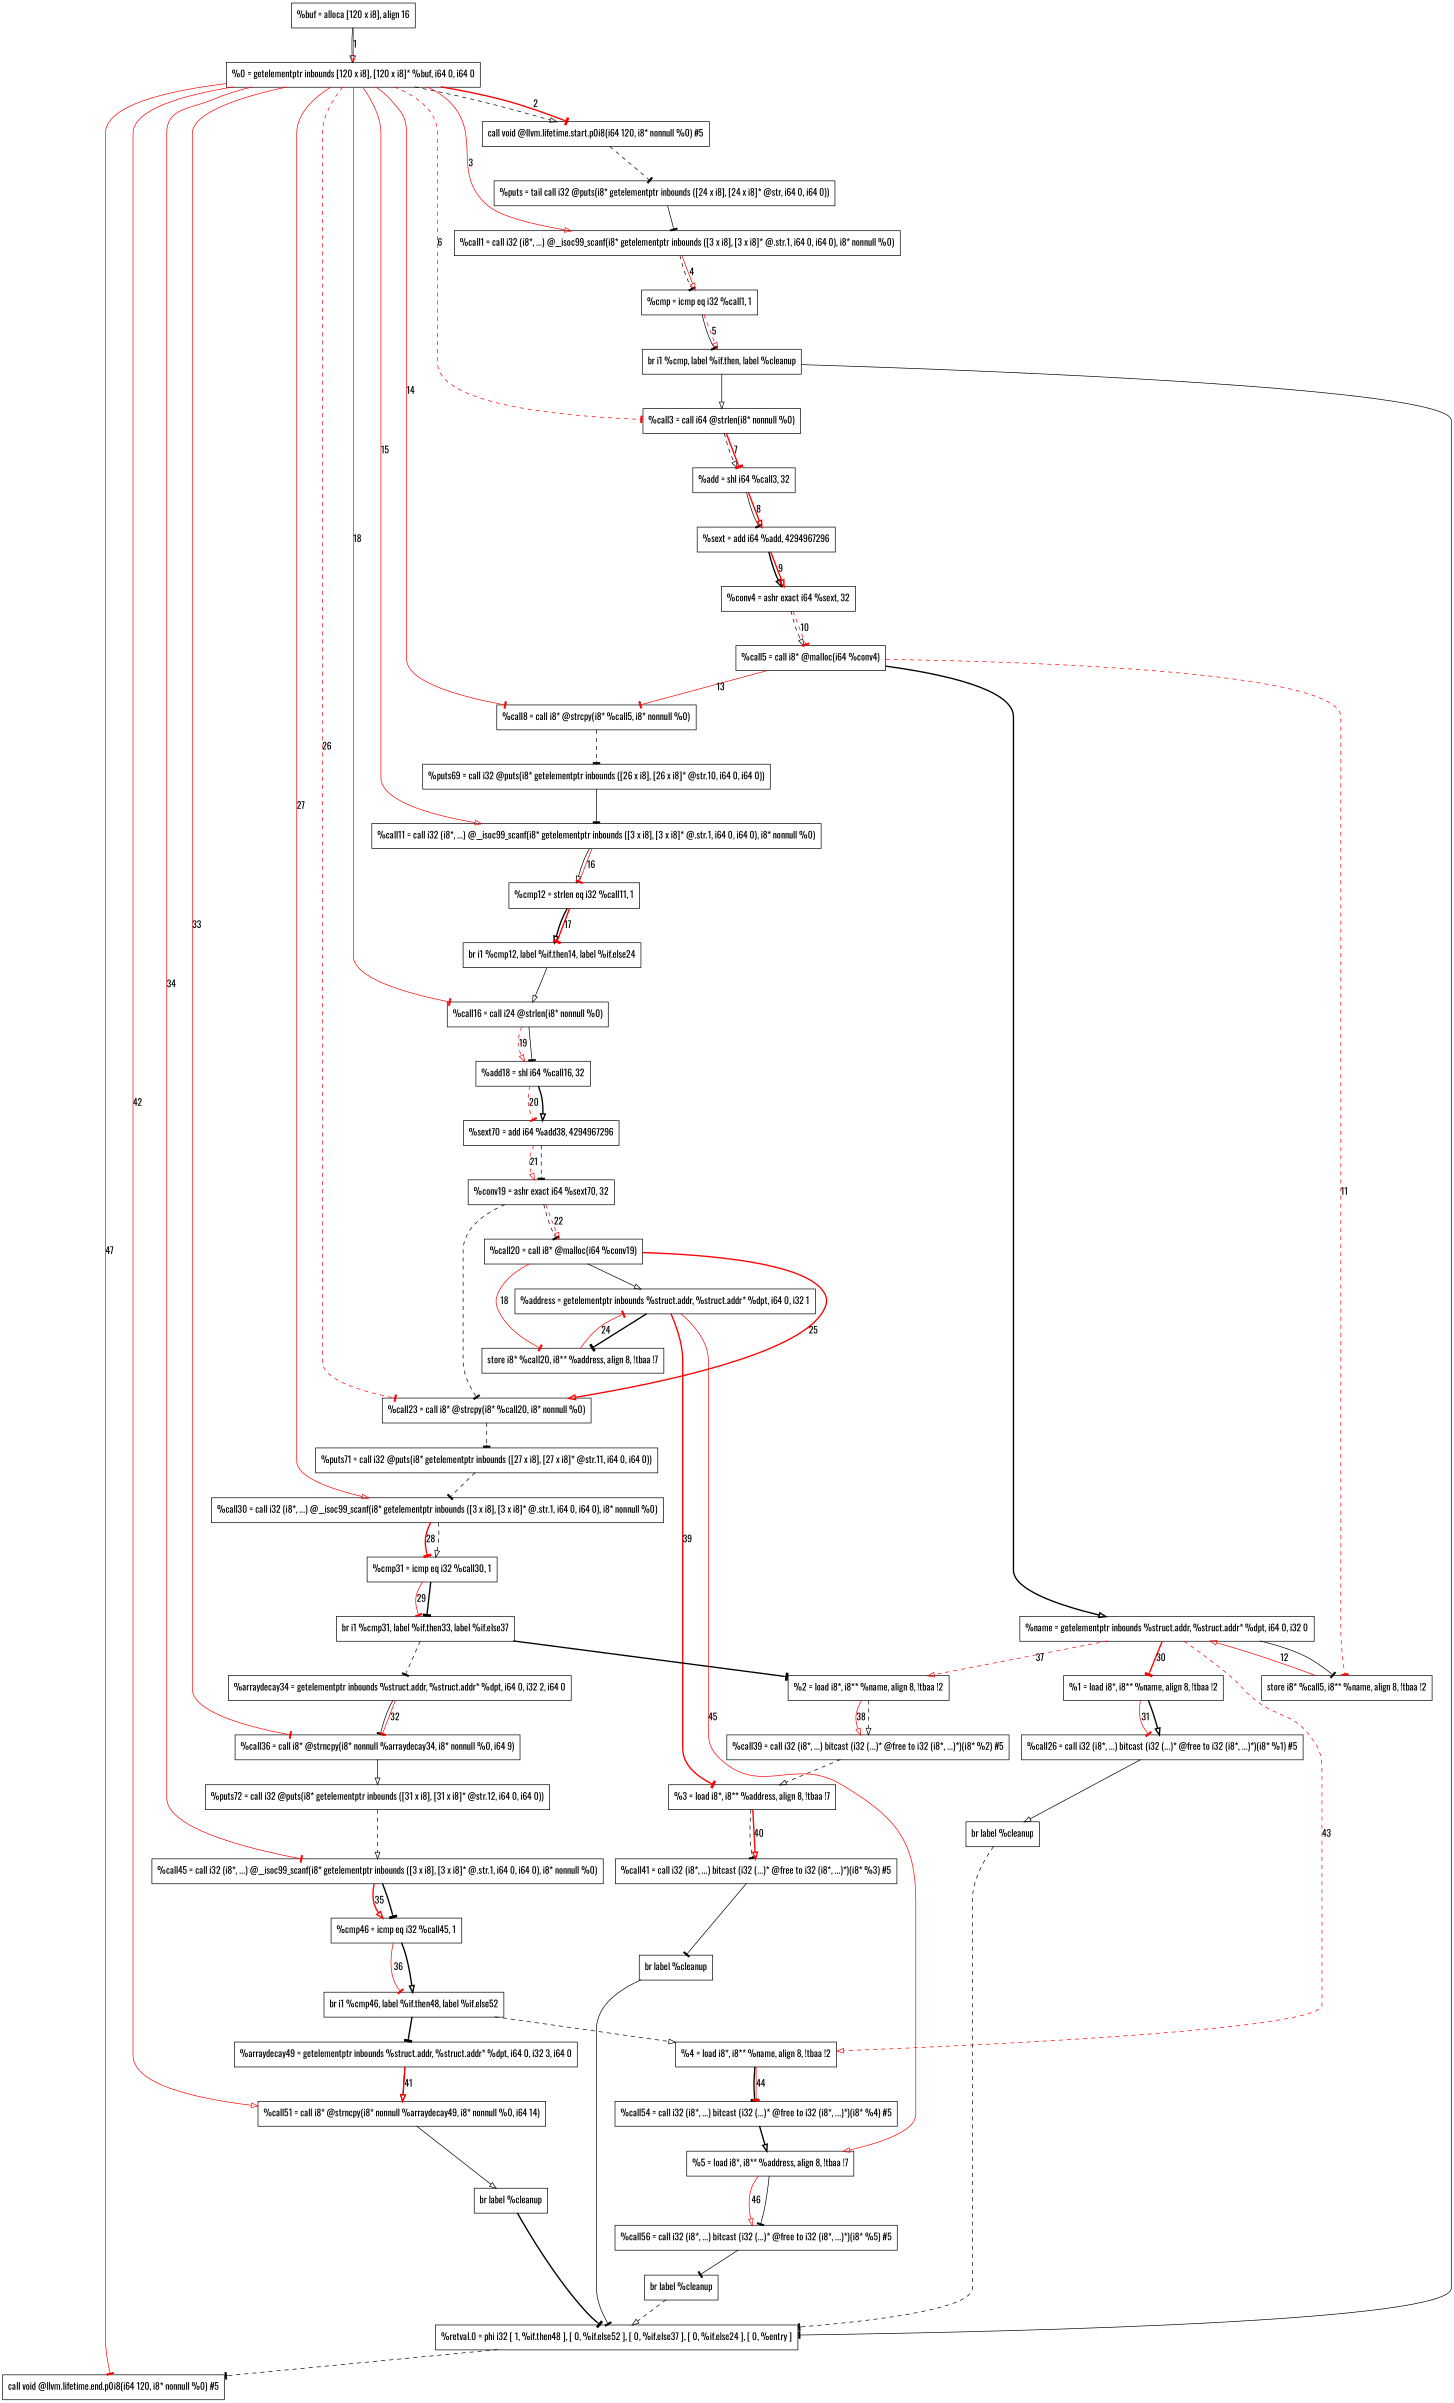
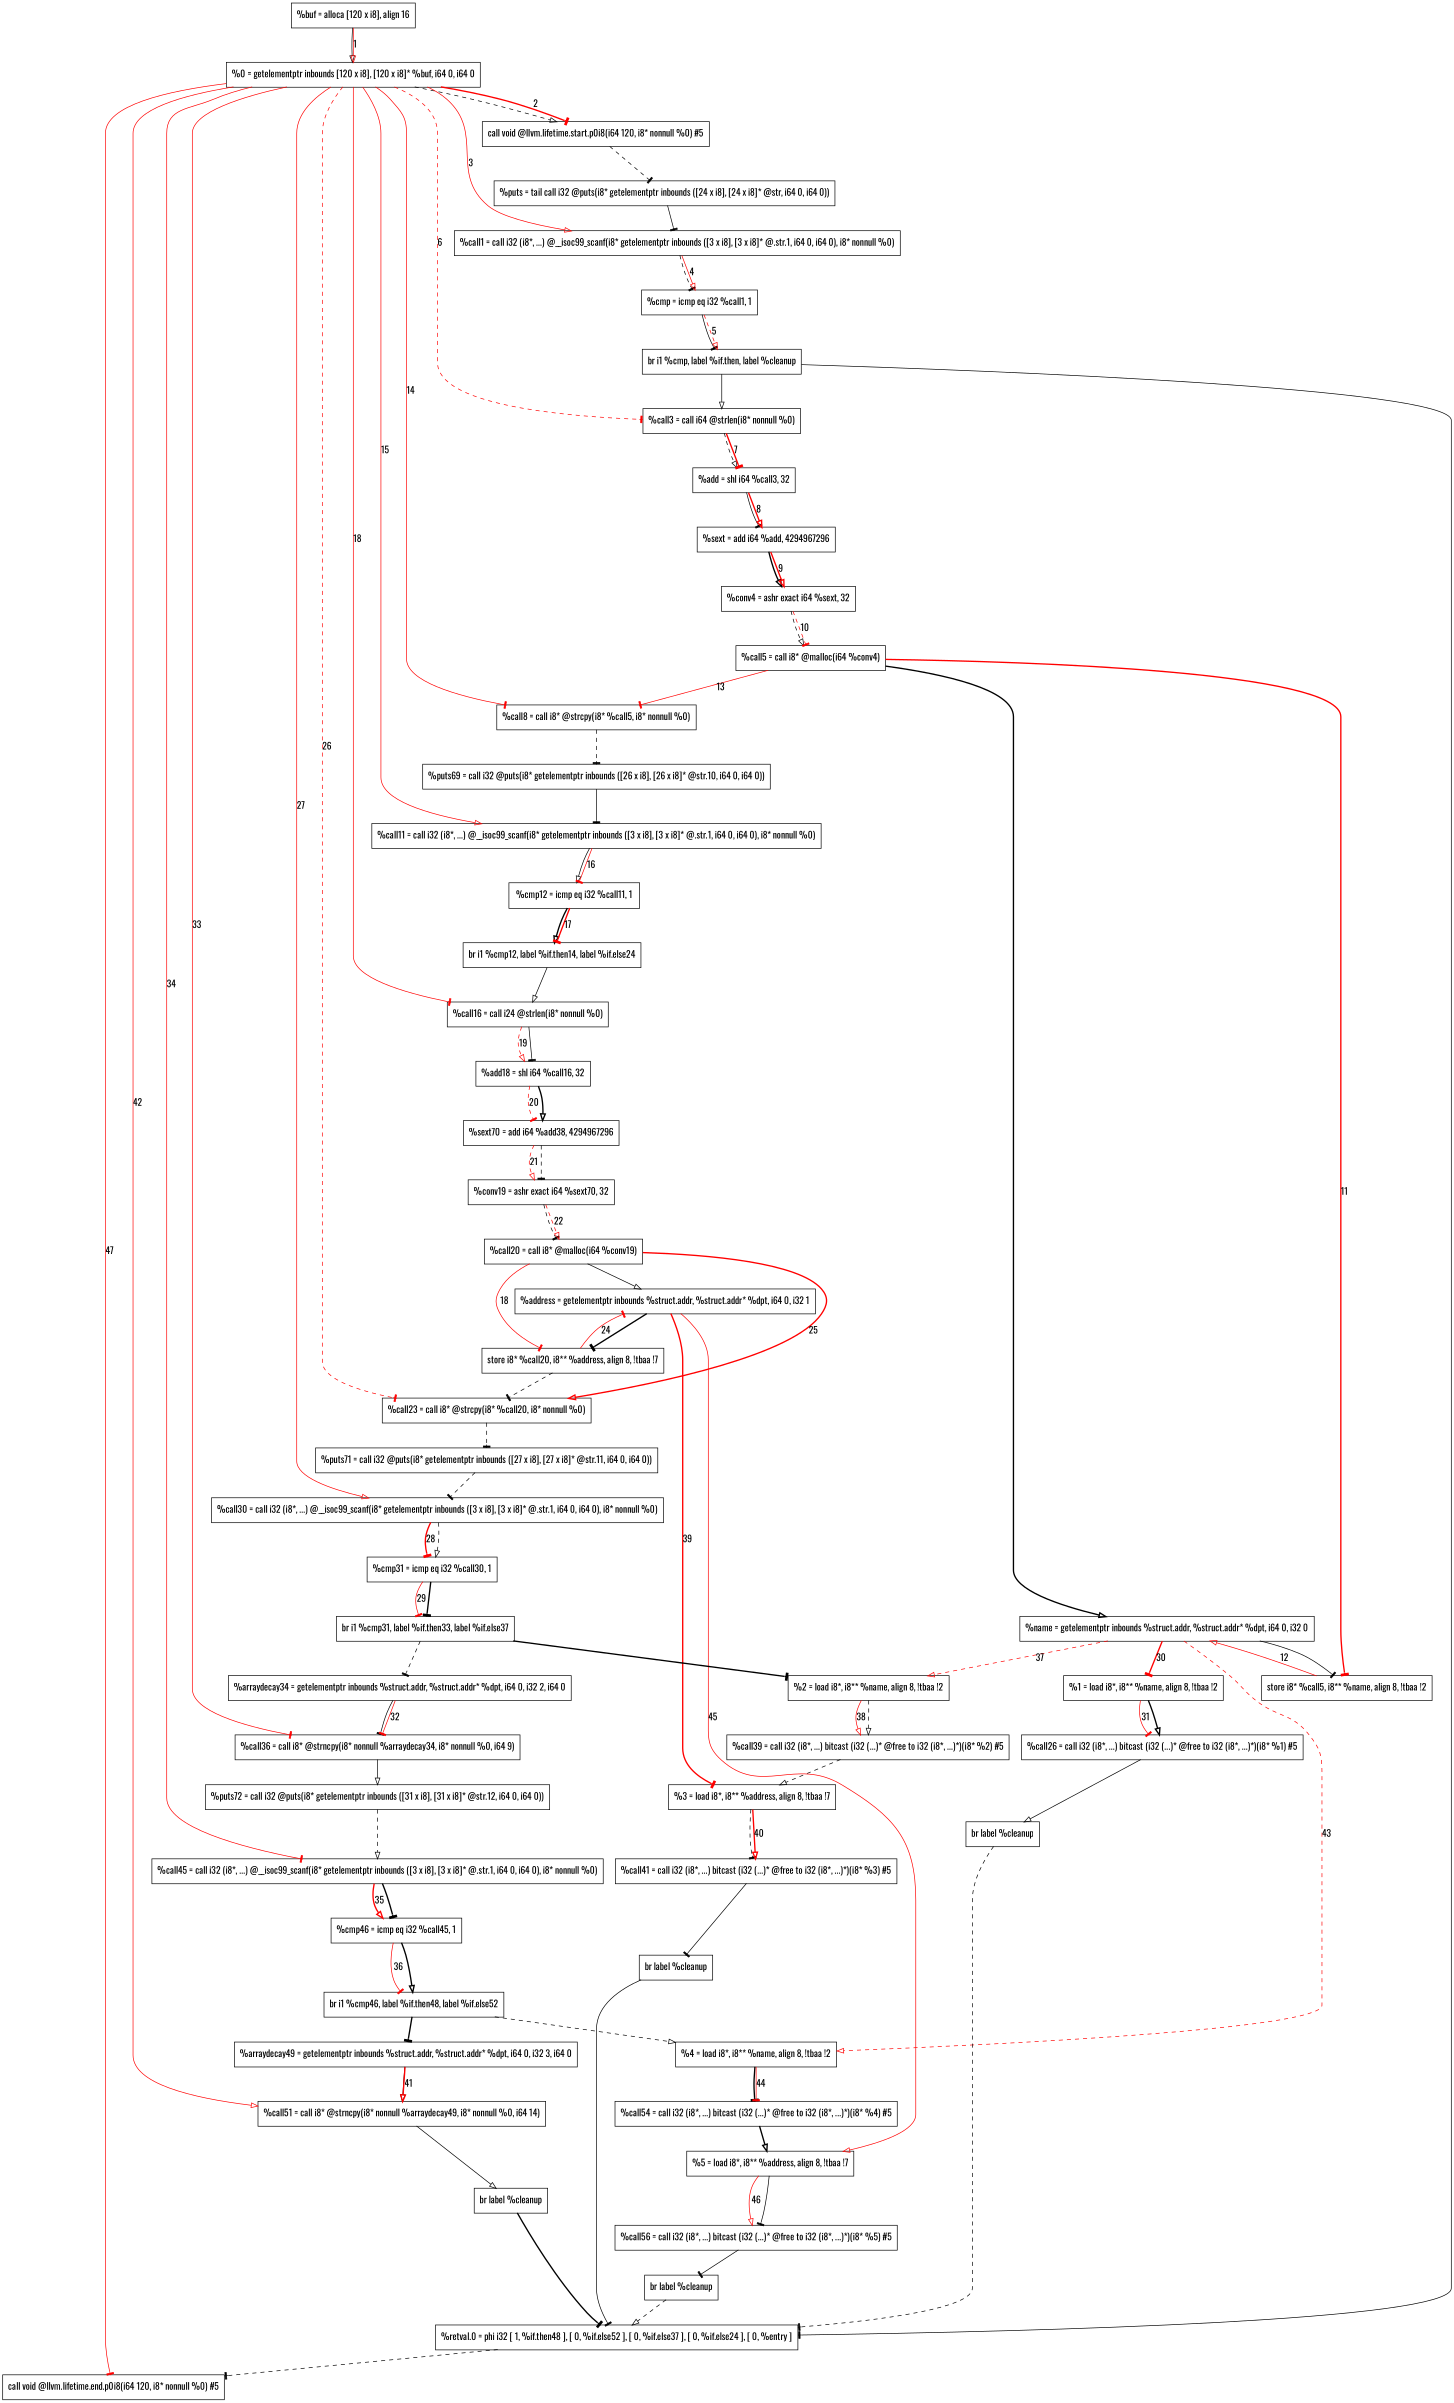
(574, 896) -> (574, 896)
(1341, 962) -> (1341, 962)
(463, 1291) -> (531, 1385)
